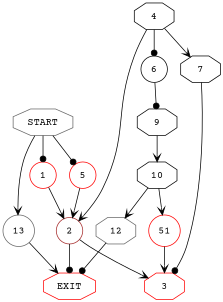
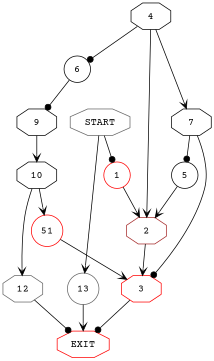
(62, 148) -> (188, 146)
(83, 175) -> (185, 175)
(70, 231) -> (146, 231)
(70, 255) -> (115, 314)
